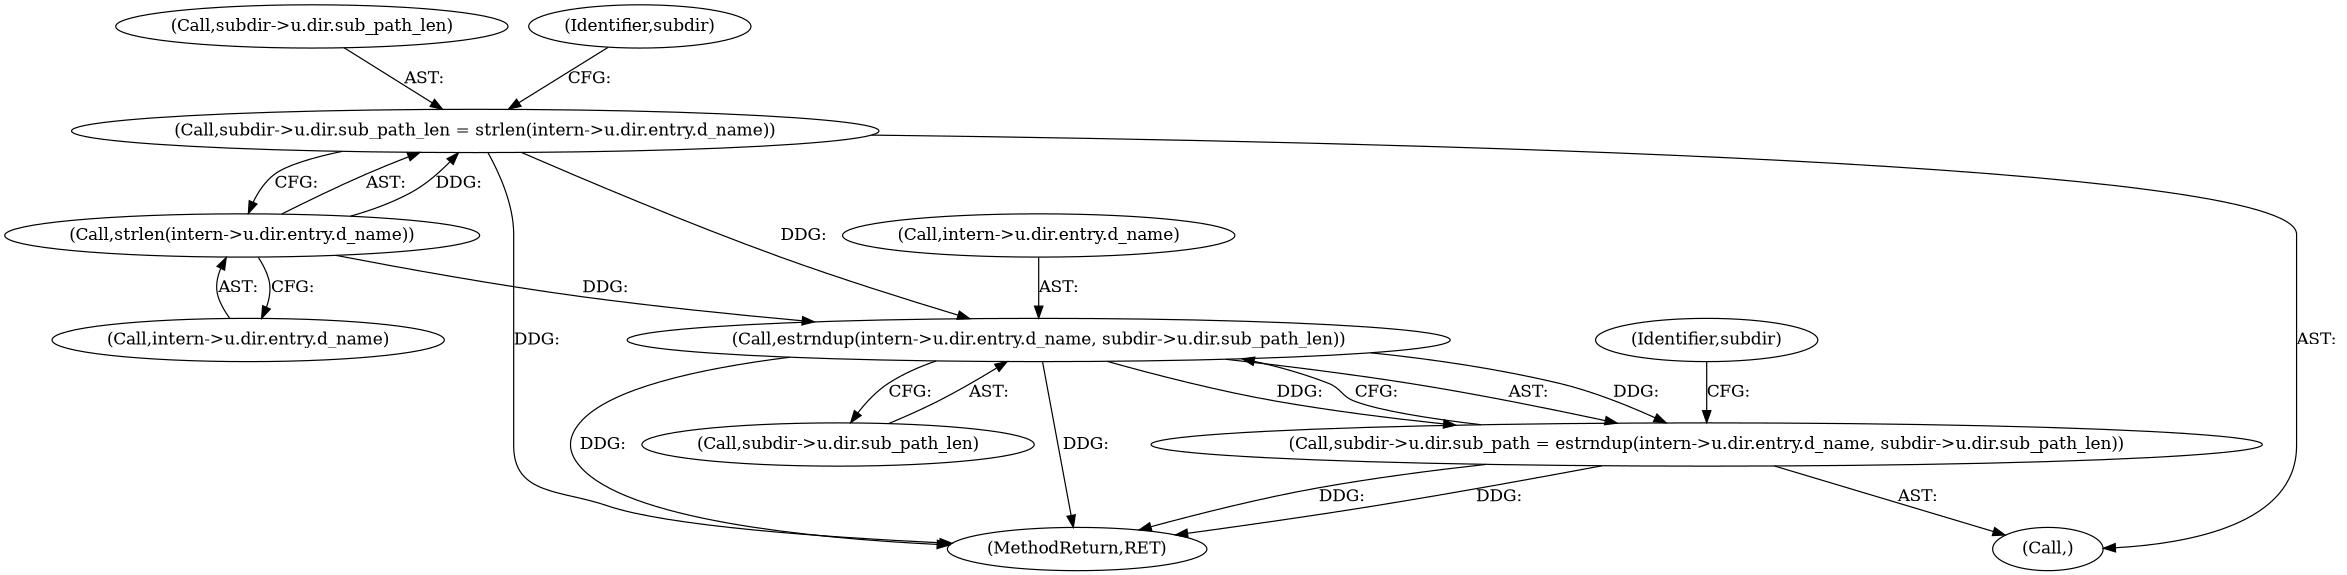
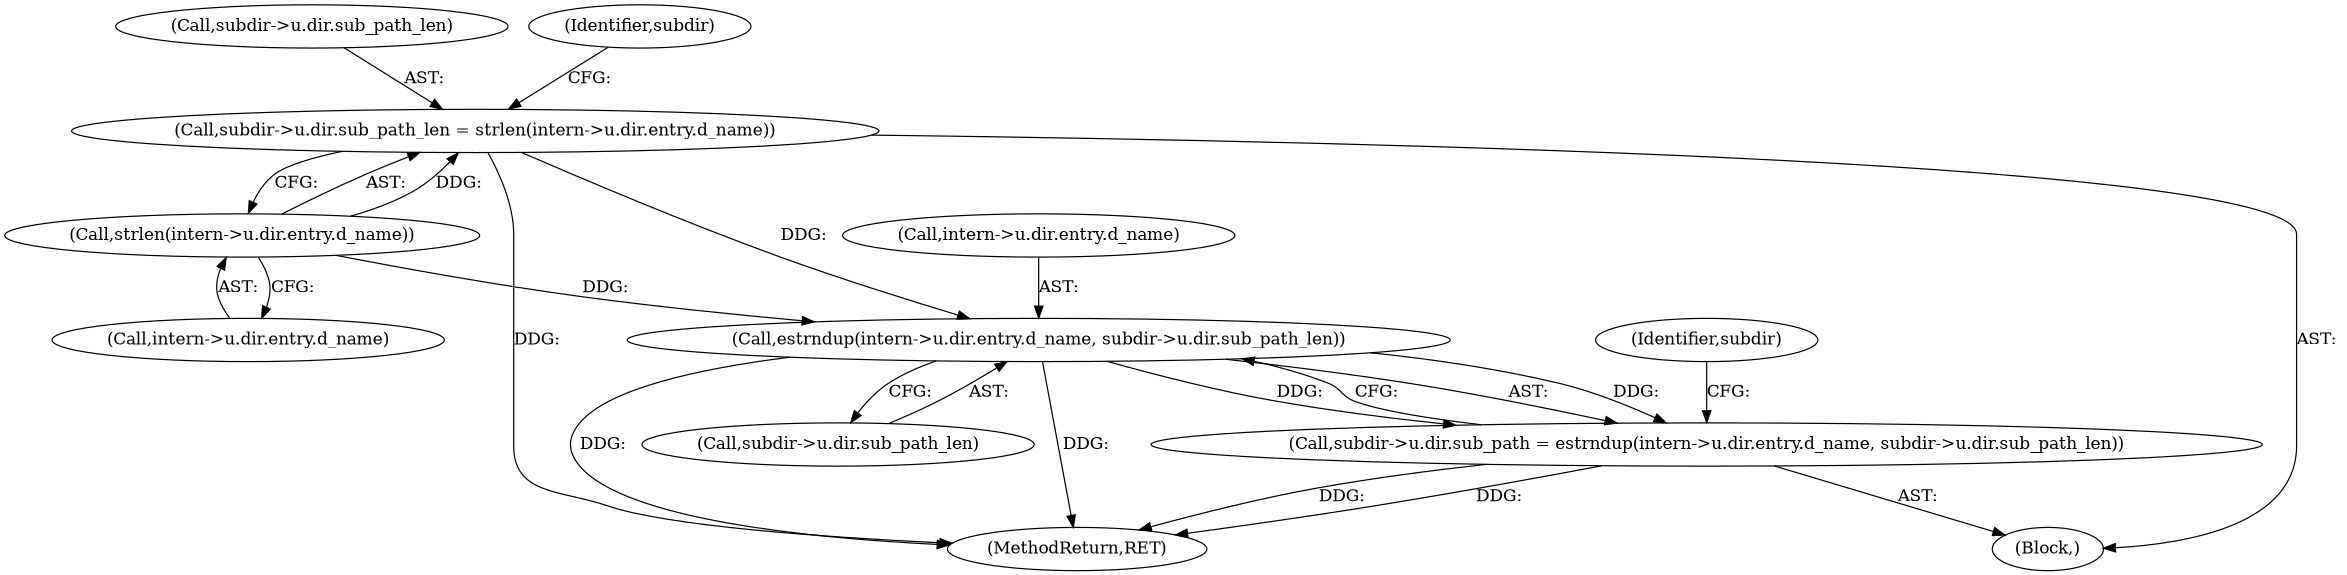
(2048, 549) -> (2048, 549)
